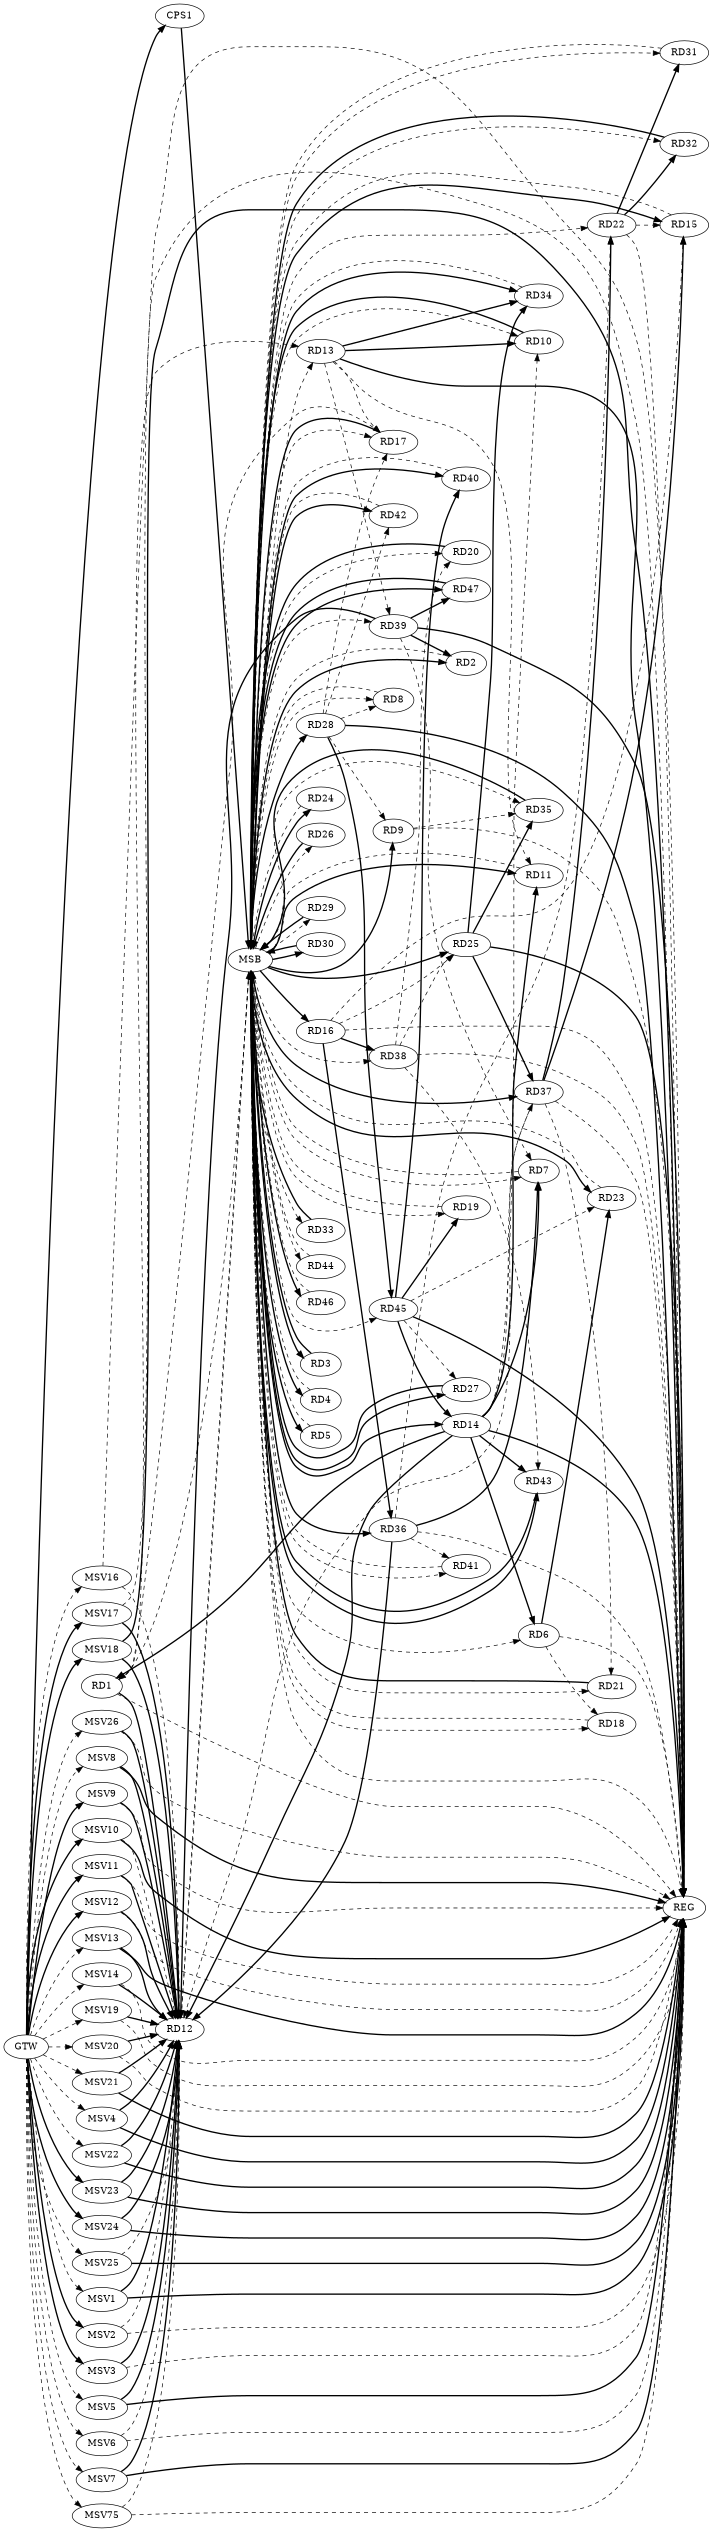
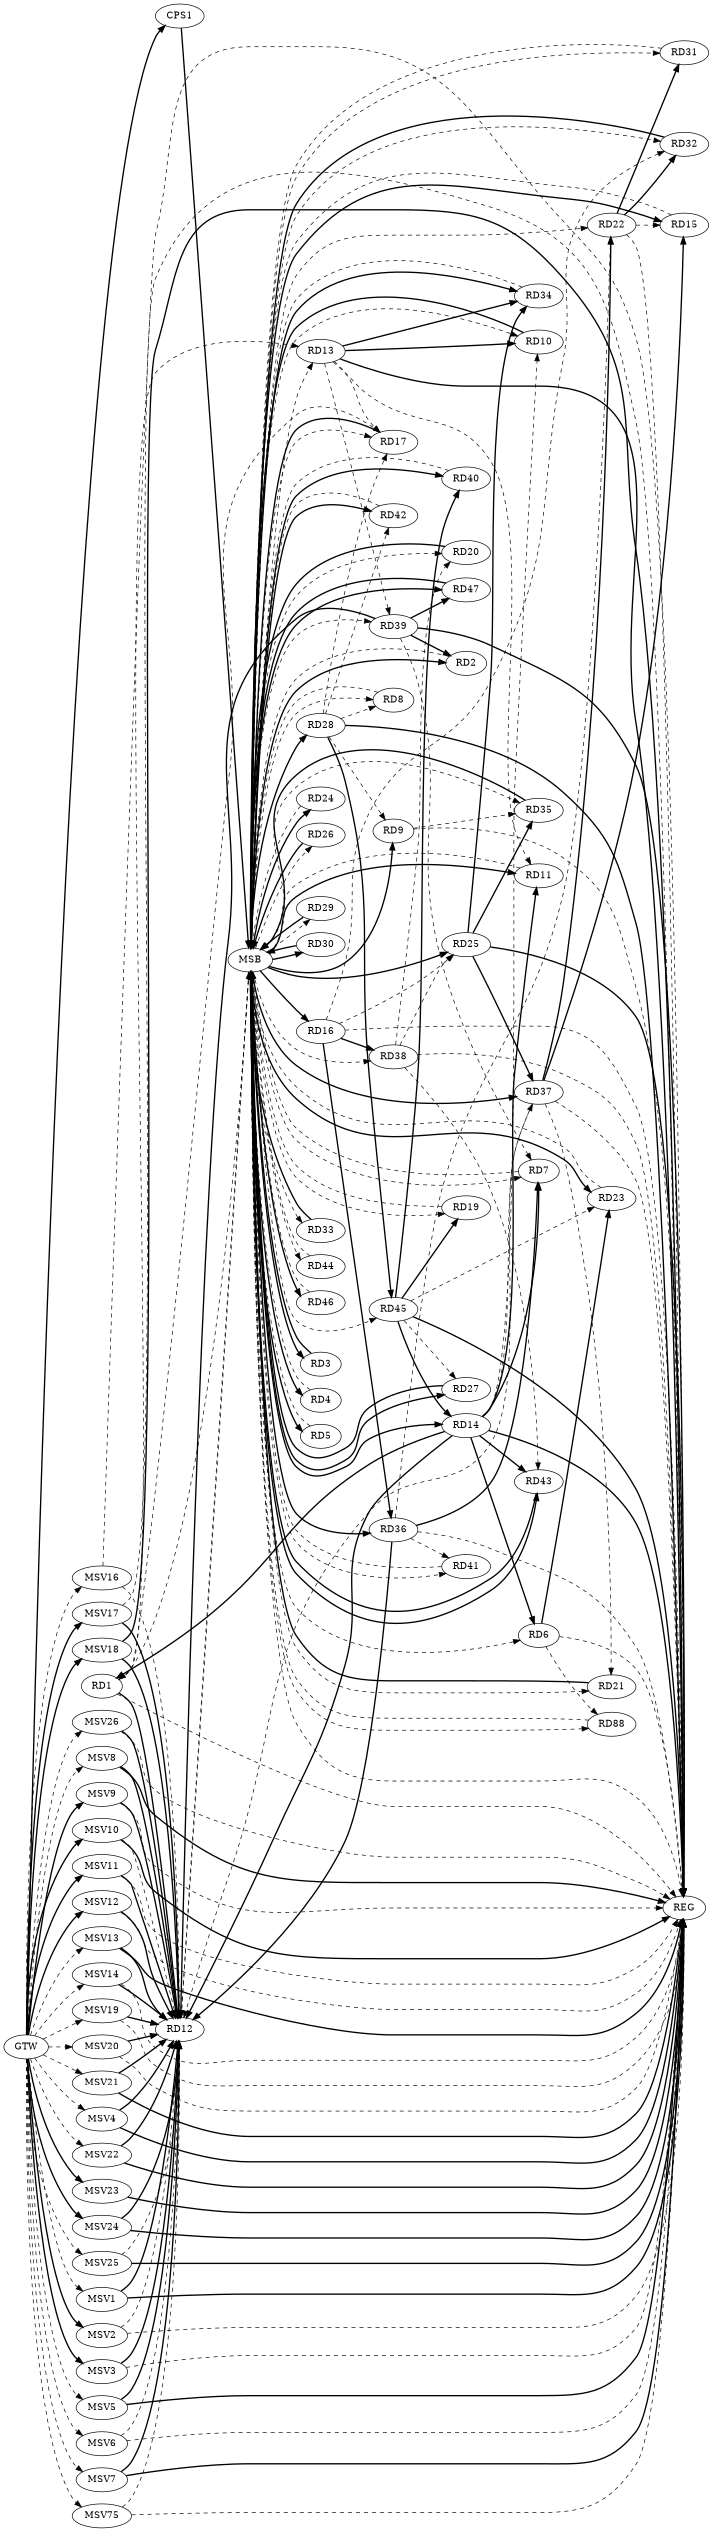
(631, 712) -> (518, 619)
(612, 1724) -> (612, 1724)
(160, 2120) -> none
